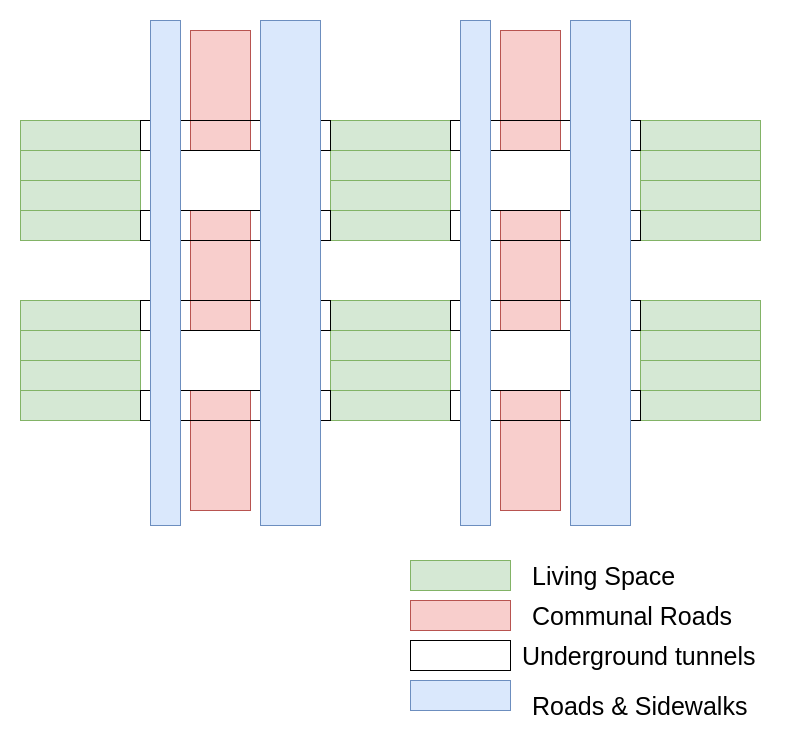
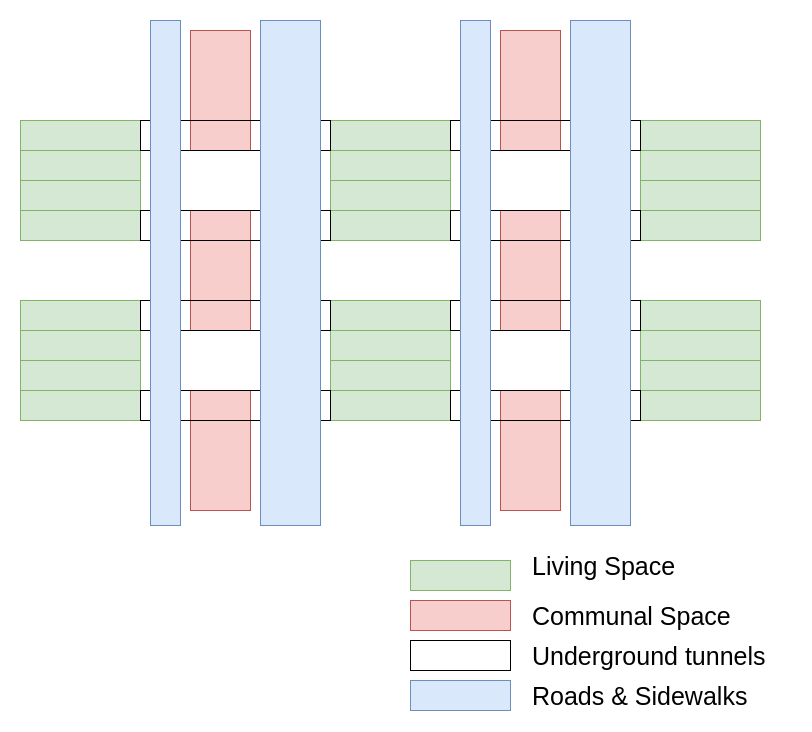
(626, 576) -> (626, 566)
(576, 616) -> (576, 616)
(651, 656) -> (661, 656)
(661, 706) -> (661, 696)
